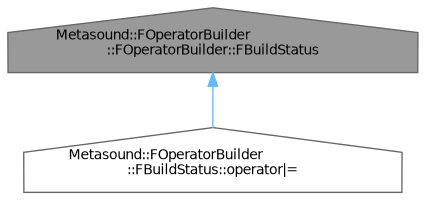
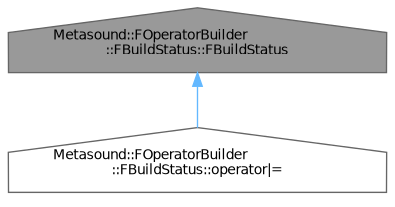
(213, 44) -> (198, 44)
